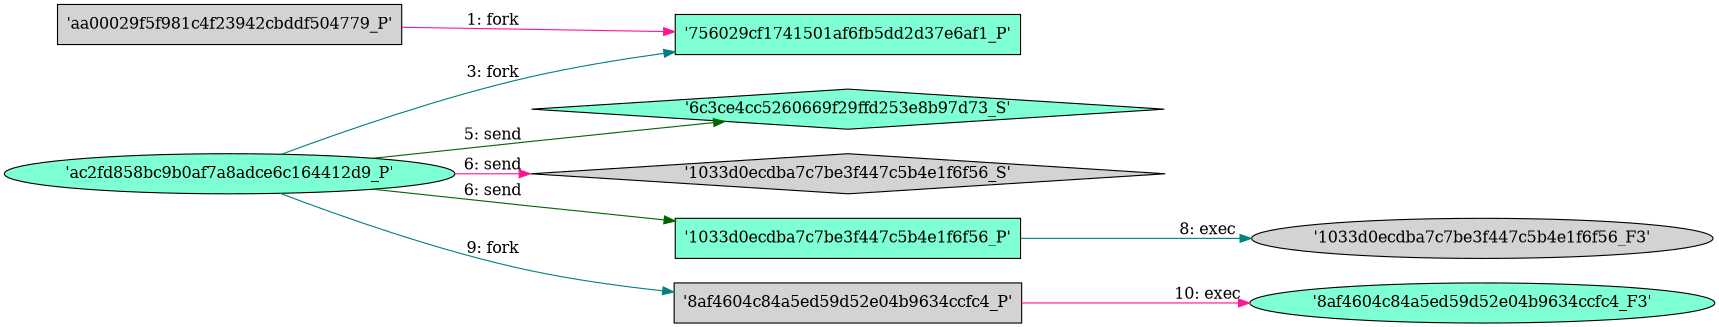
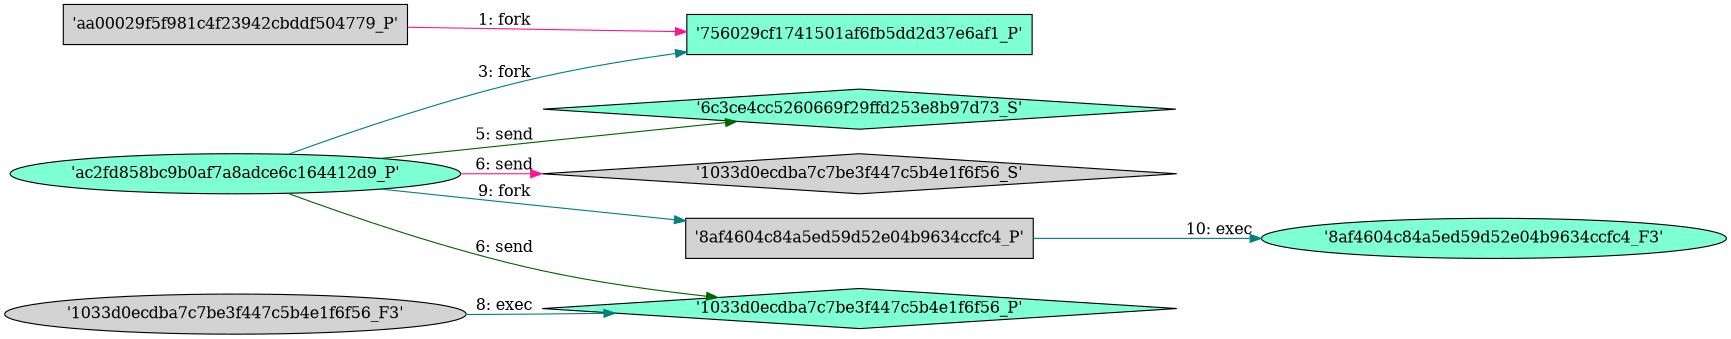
(848, 238) -> (859, 309)
(1130, 238) -> (535, 314)
(1130, 303) -> (1142, 238)
